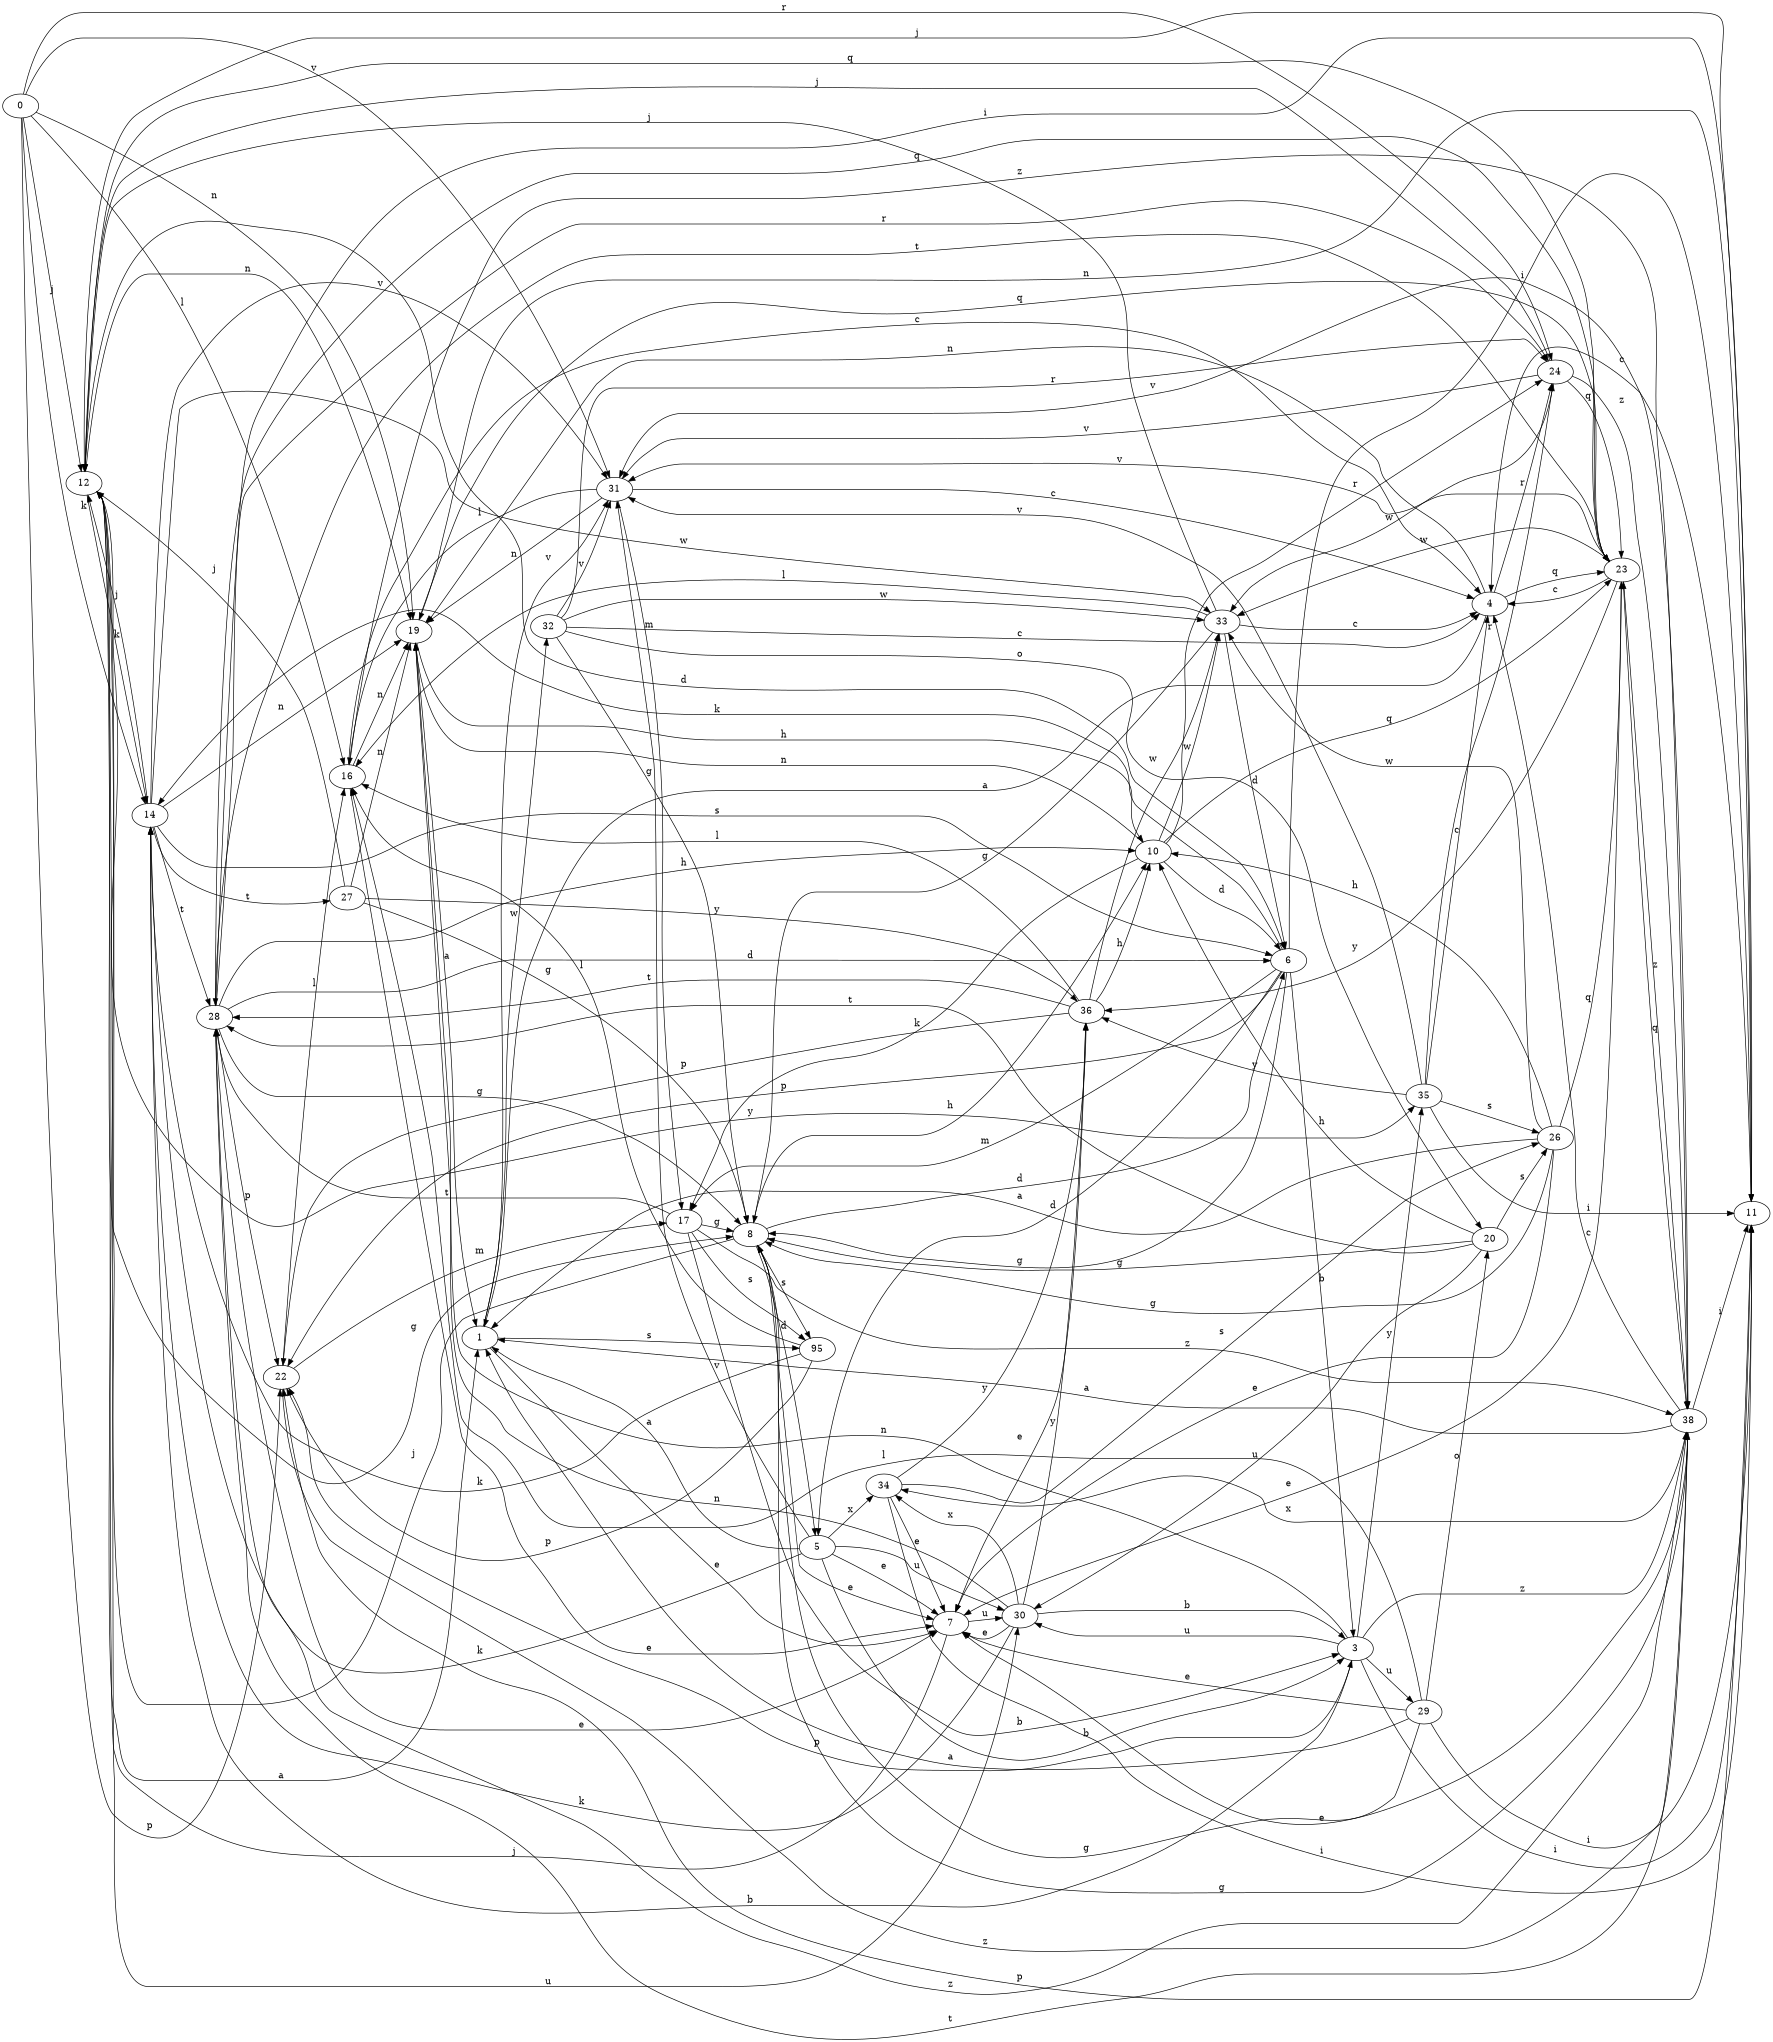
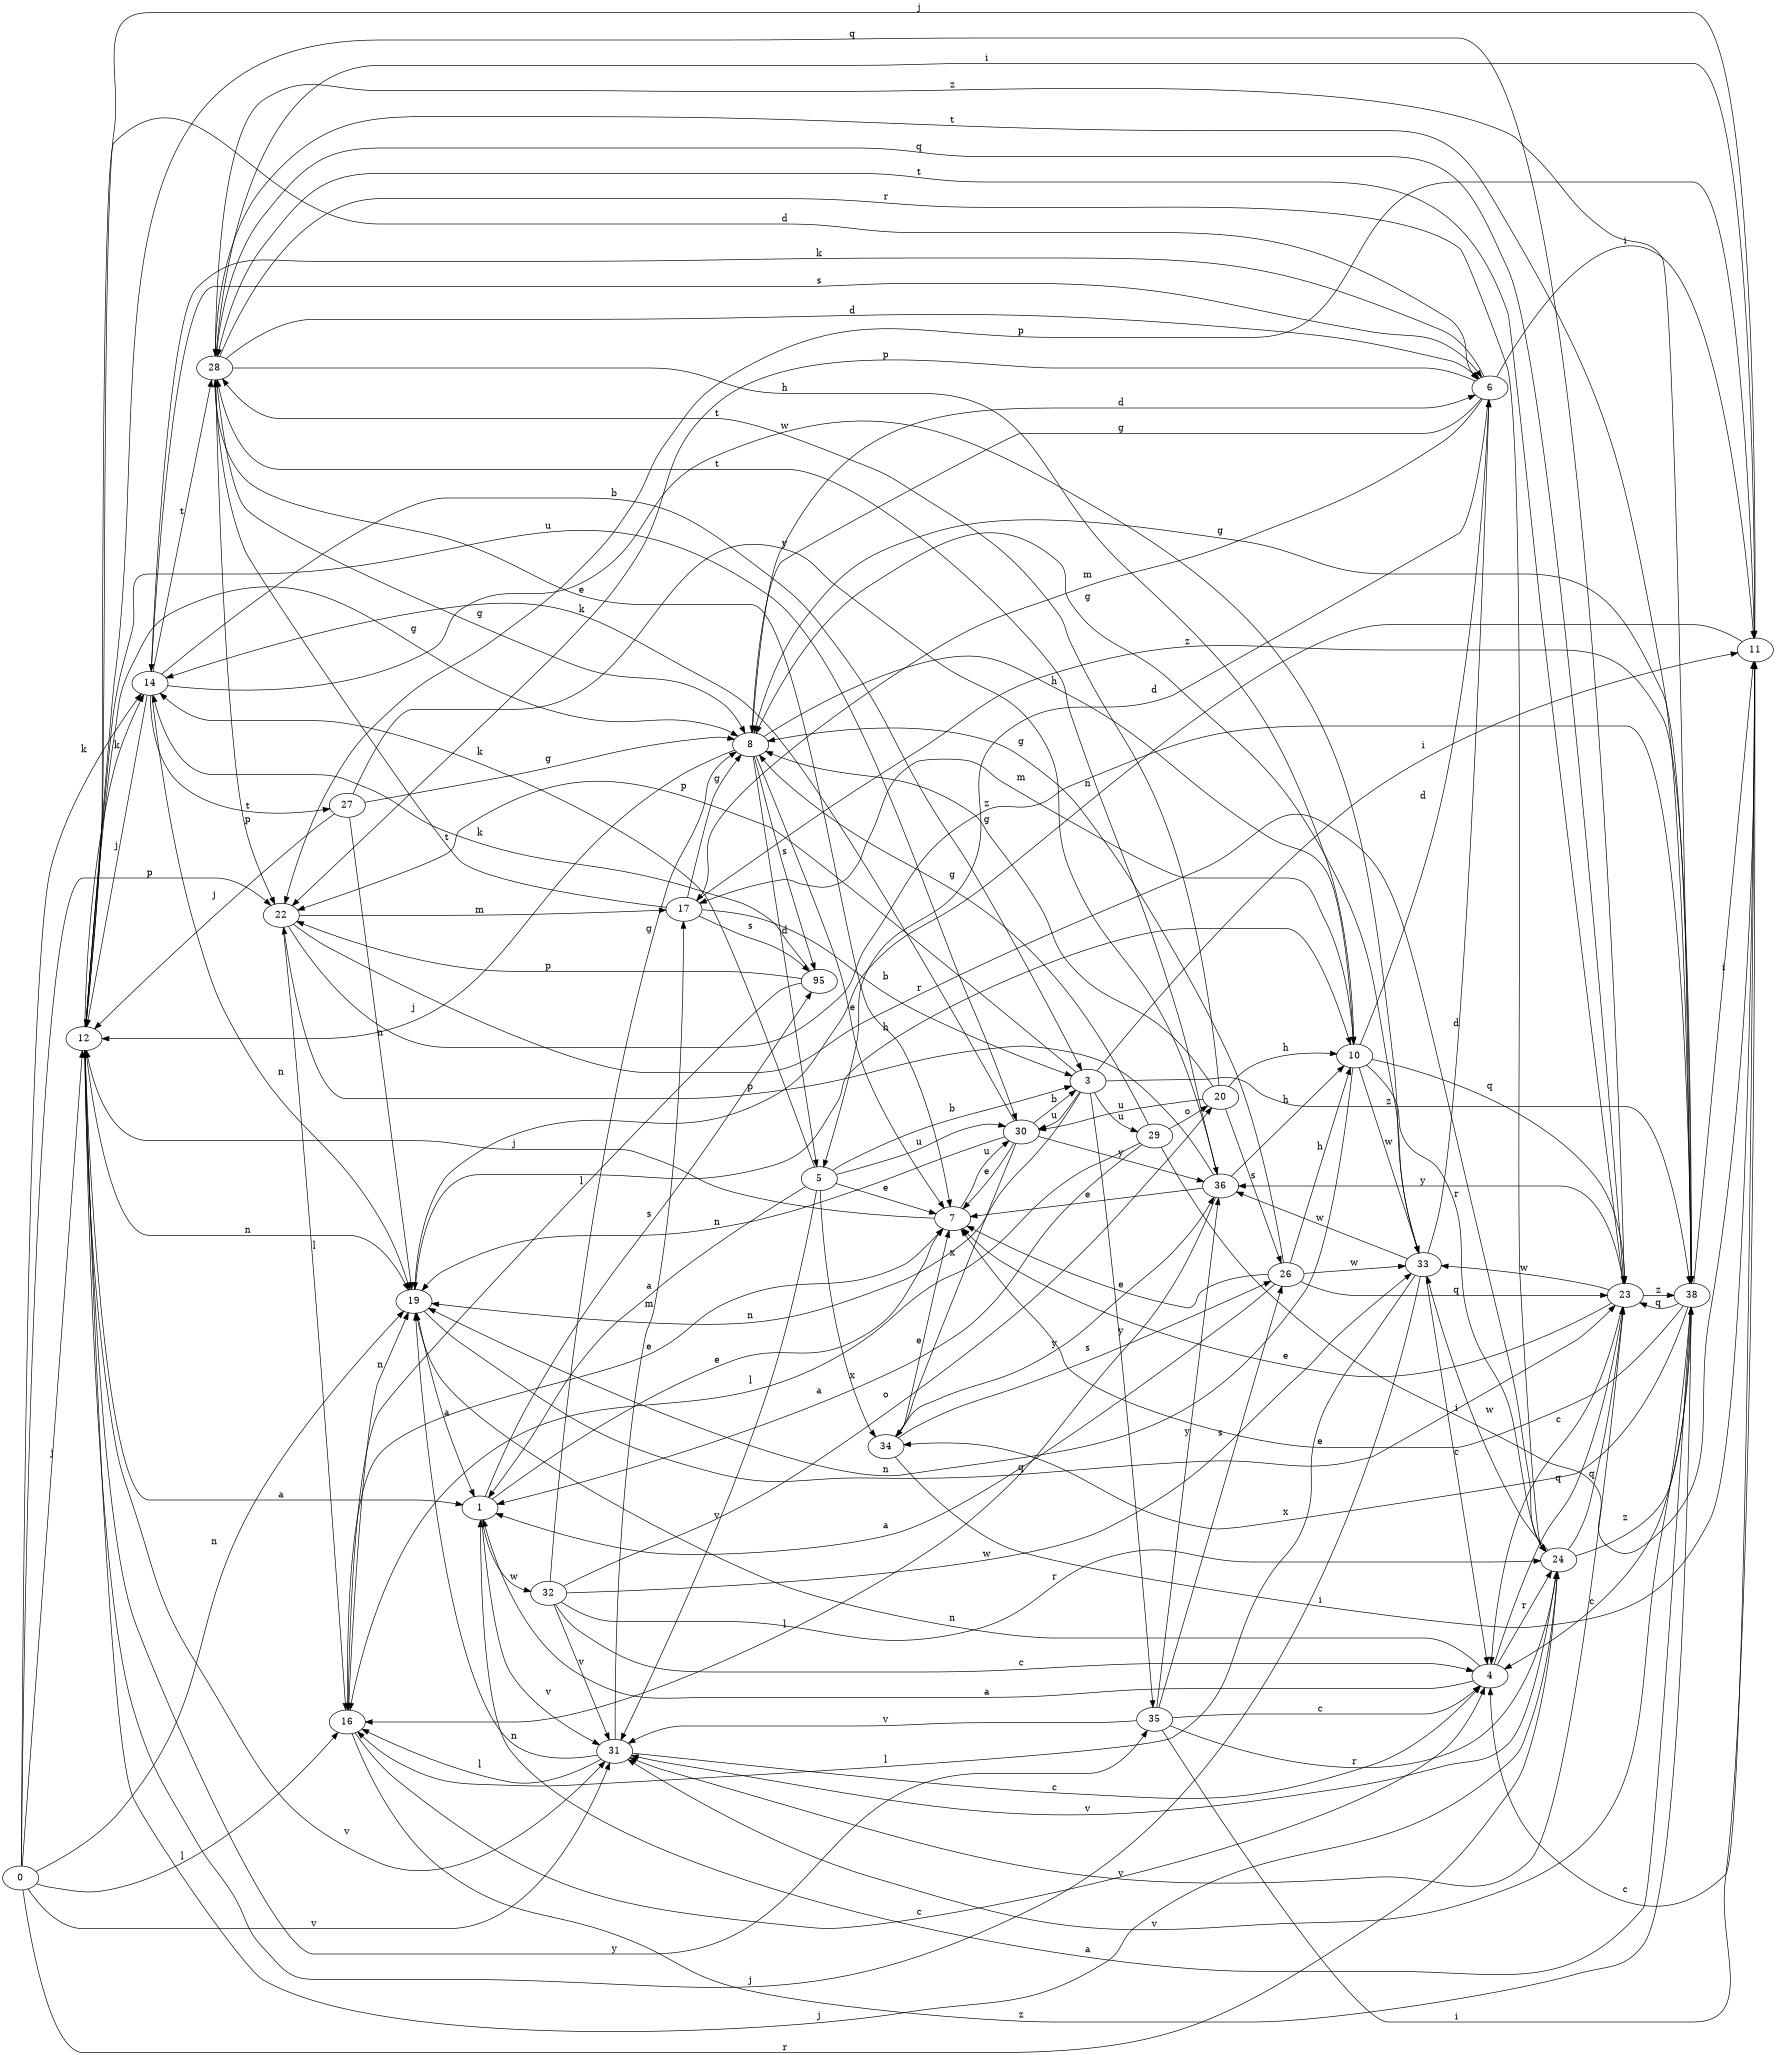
(214, 338) -> (172, 1621)
(1139, 825) -> (1321, 1225)
none -> (1166, 884)
(917, 1024) -> (1021, 778)
(1322, 1301) -> none
(1186, 1682) -> none
